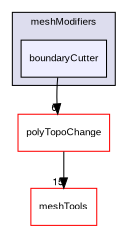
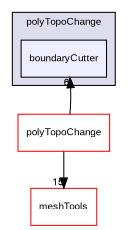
(64, 22) -> (64, 22)
(57, 92) -> (71, 101)
